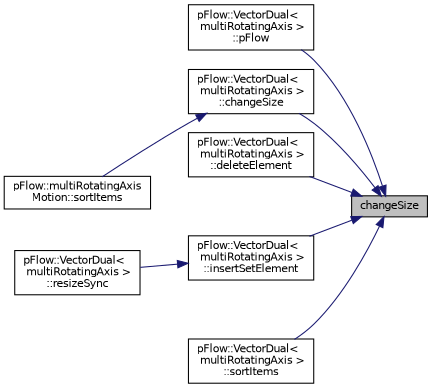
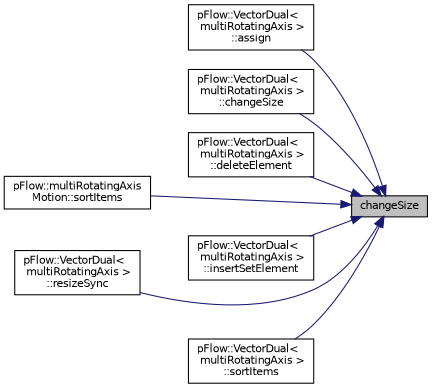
(251, 27) -> (251, 27)
(149, 147) -> (246, 200)
(159, 266) -> (273, 301)
